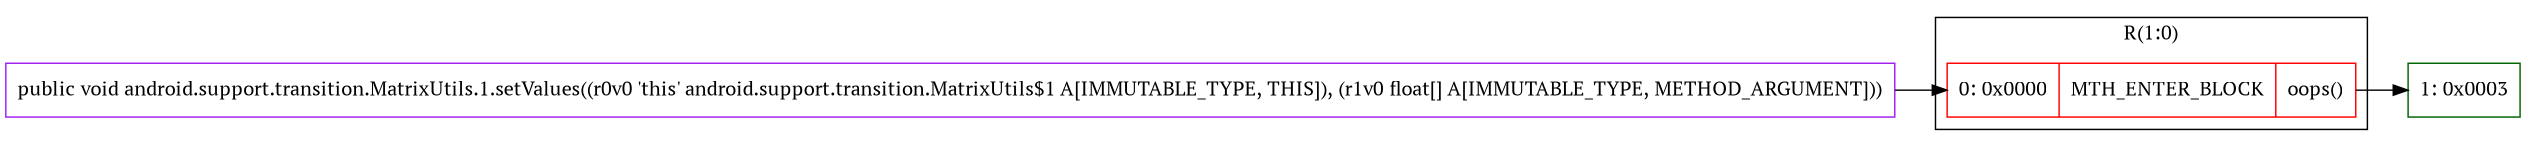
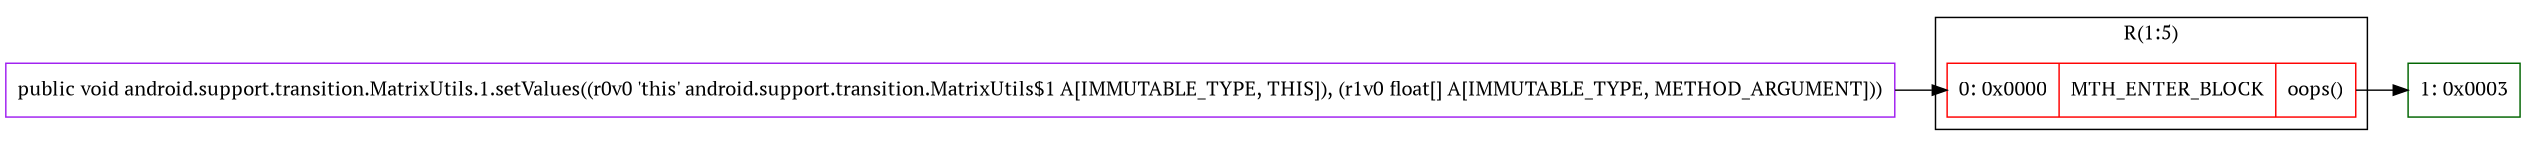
(2151, 34) -> (2151, 34)
